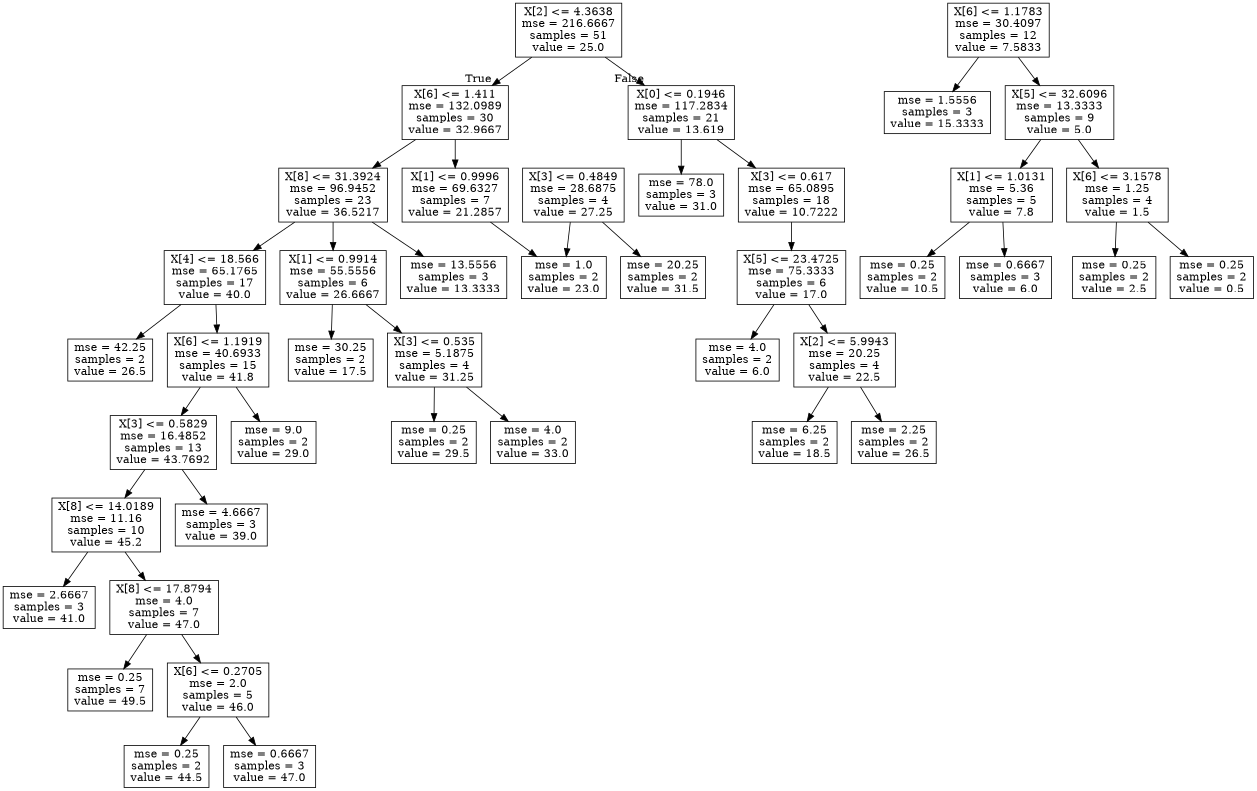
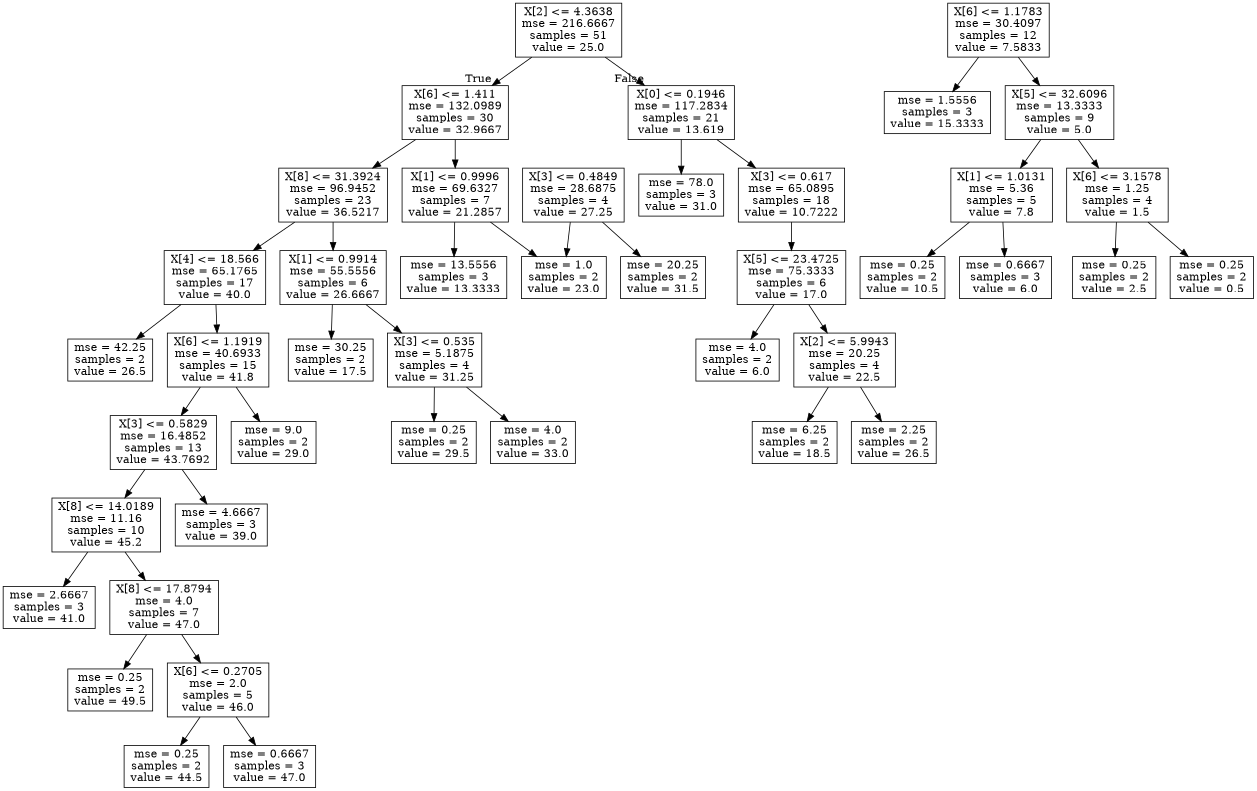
(394, 237) -> (454, 235)
(110, 690) -> (110, 690)
